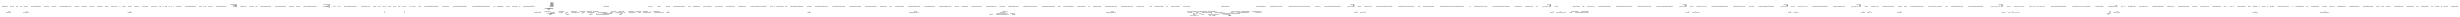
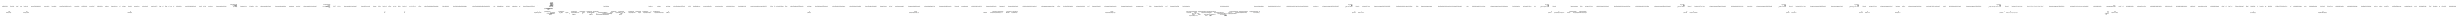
(1002, 9) -> (1007, 12)
